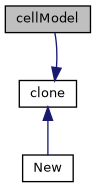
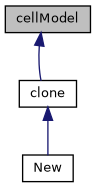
(57, 50) -> (39, 63)
